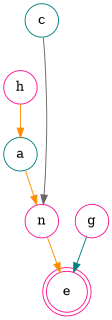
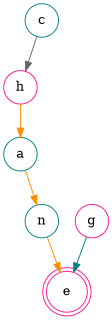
(47, 116) -> (33, 49)
(42, 221) -> (42, 221)
